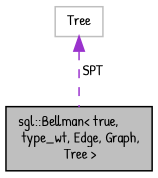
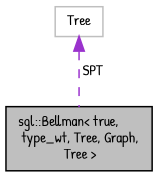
(79, 139) -> (79, 139)
